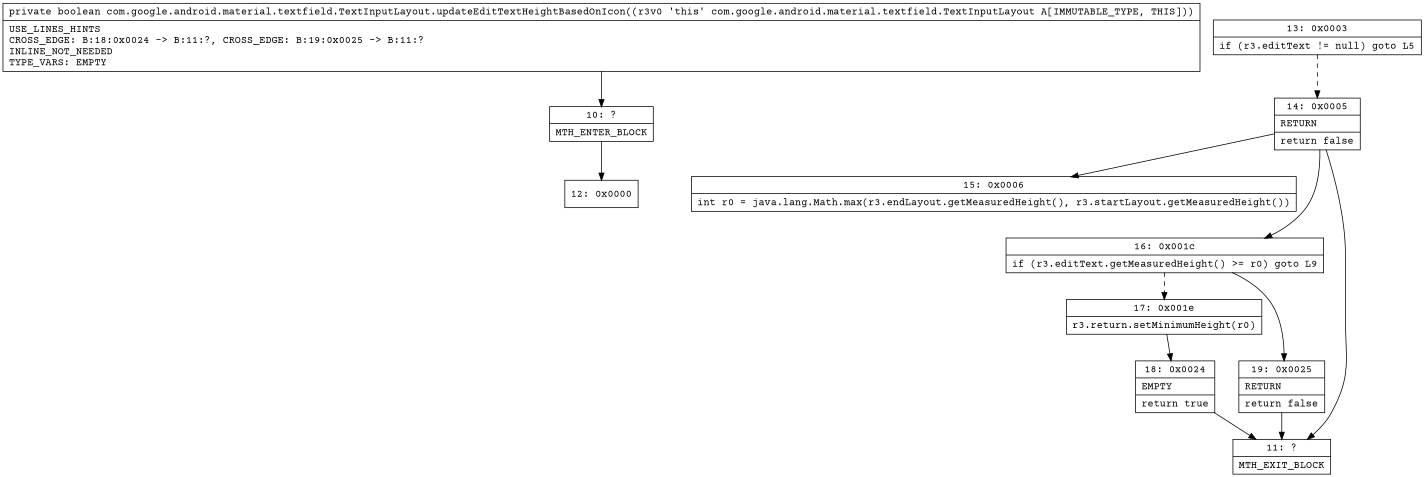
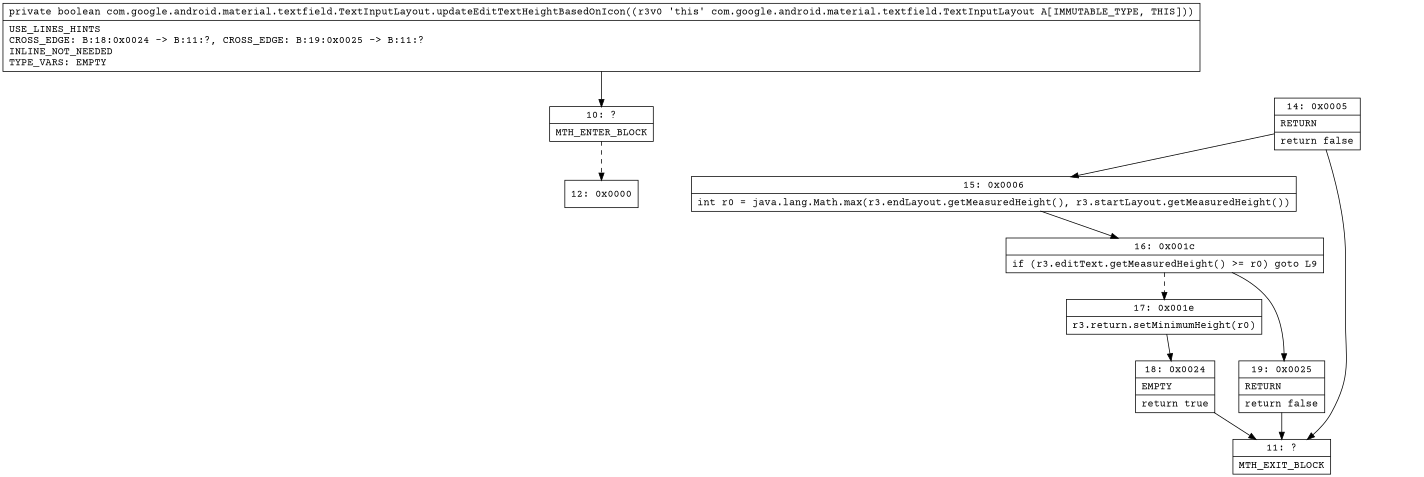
(1317, 37) -> none
(601, 157) -> (601, 157)
(1310, 201) -> (1076, 223)
